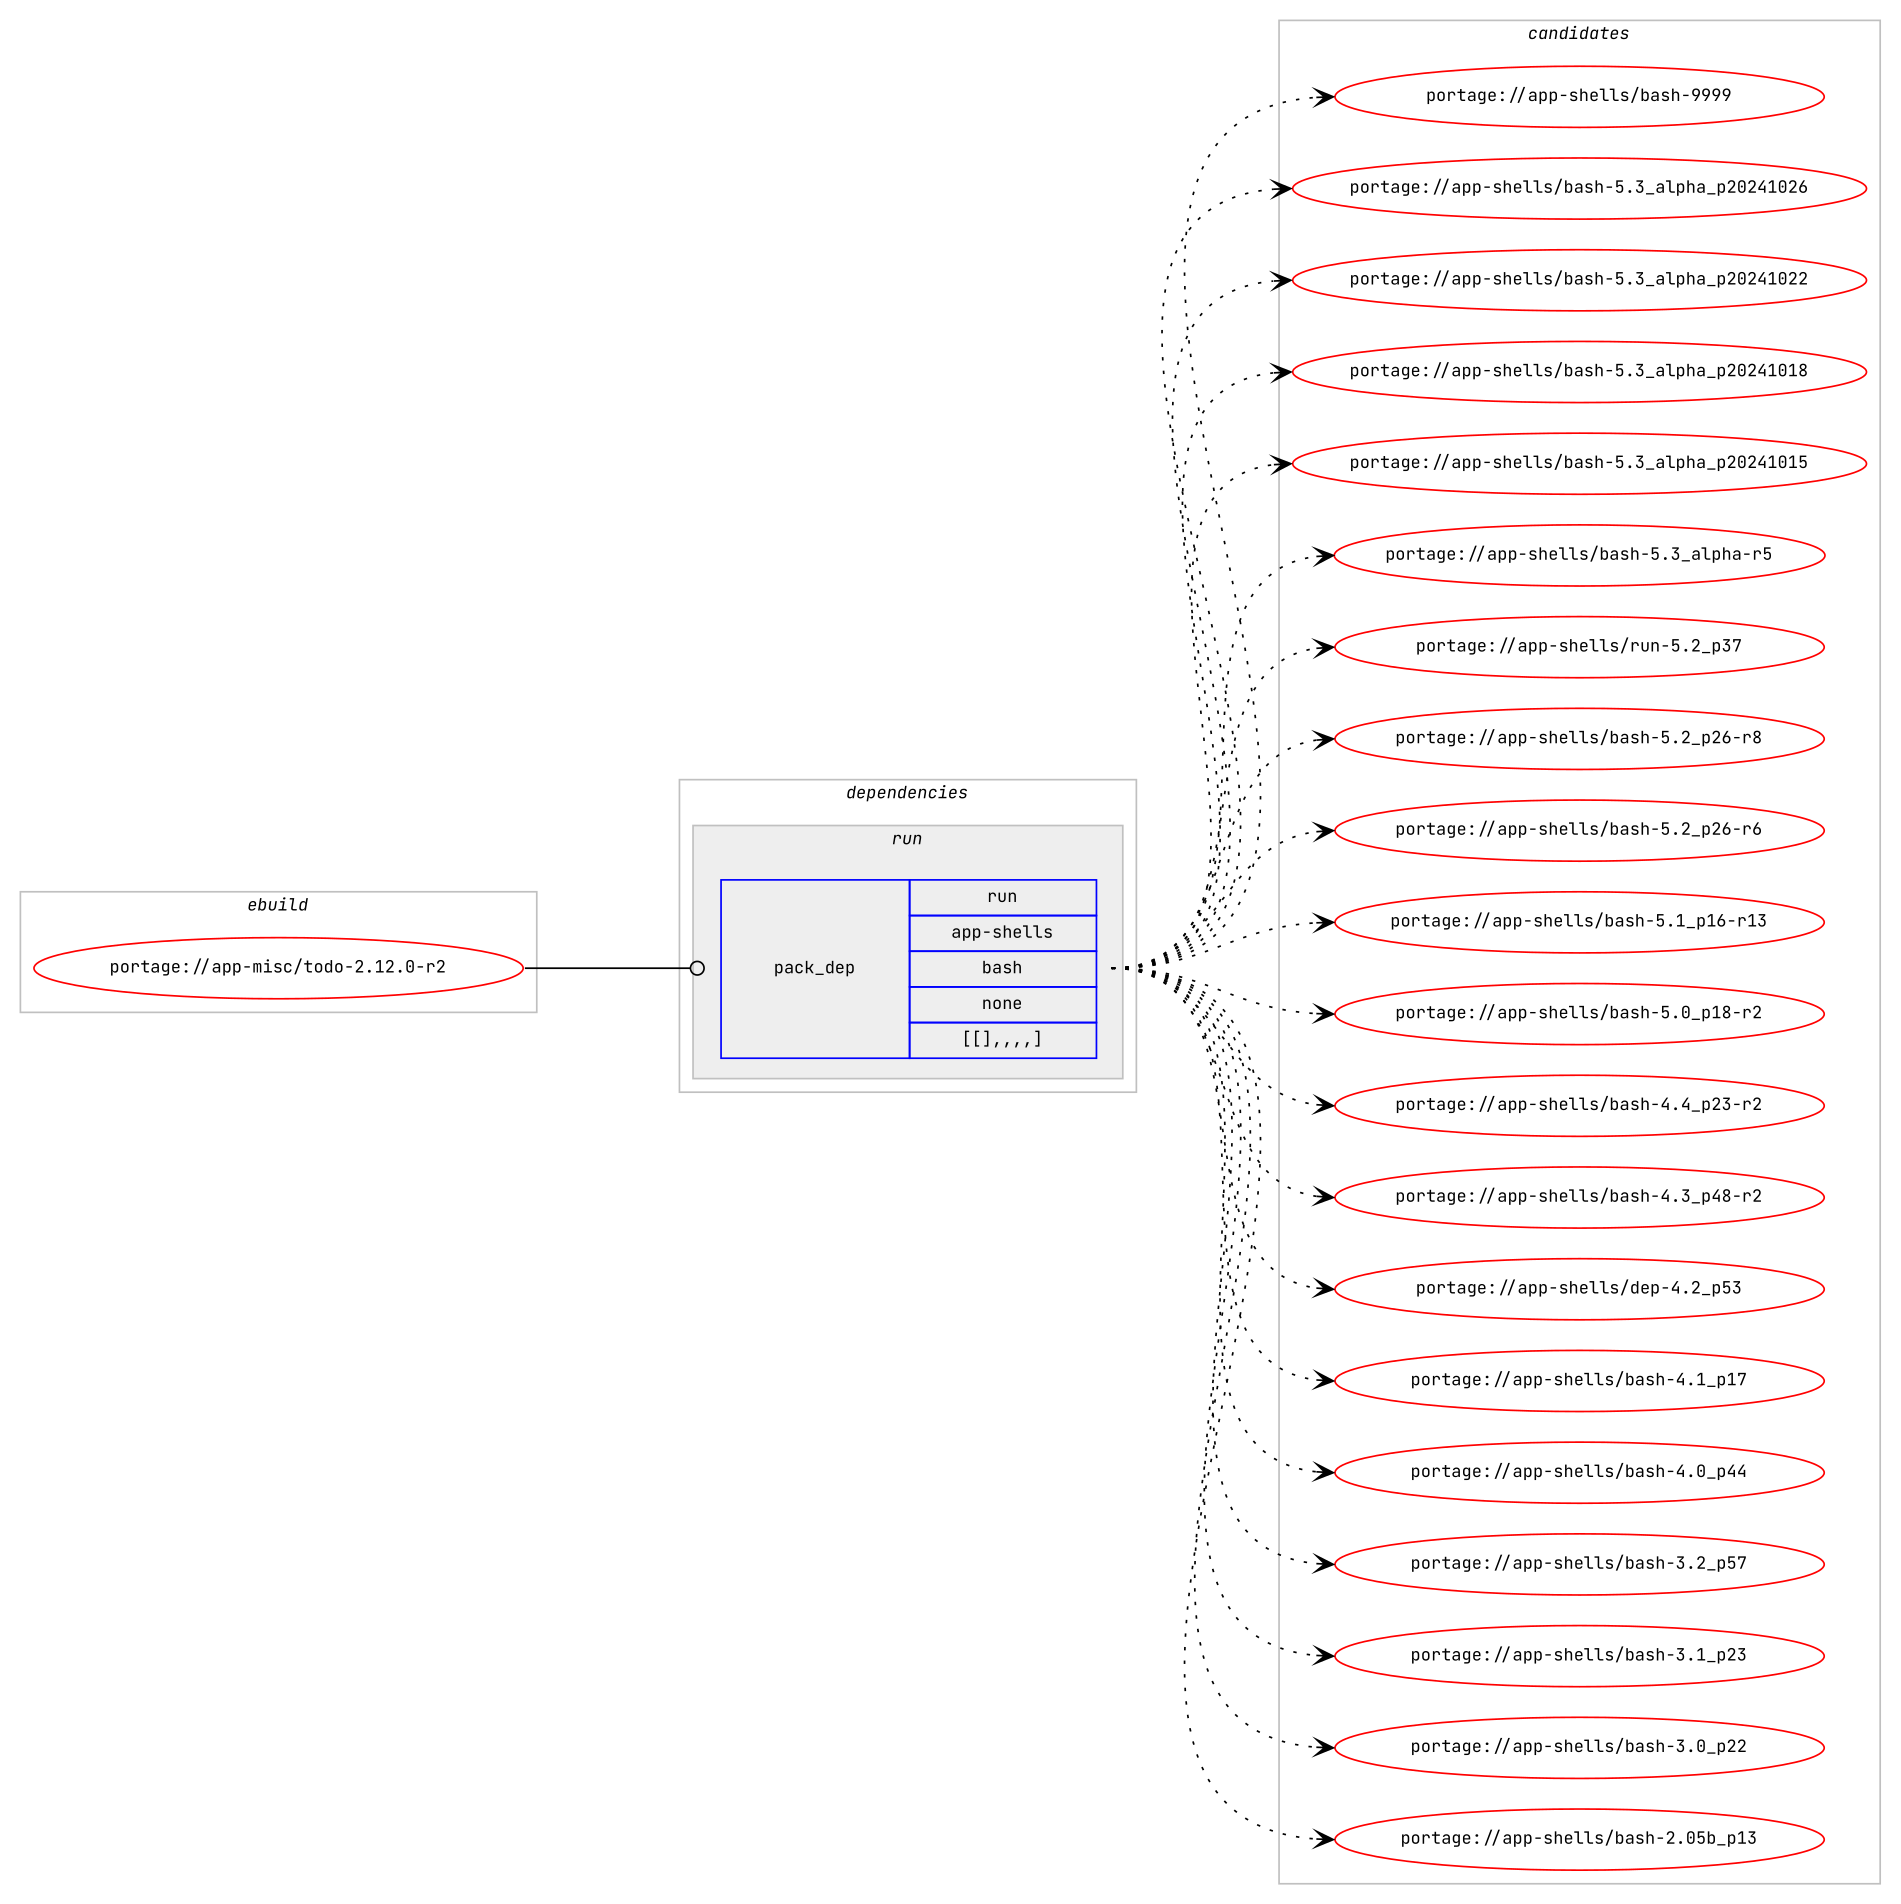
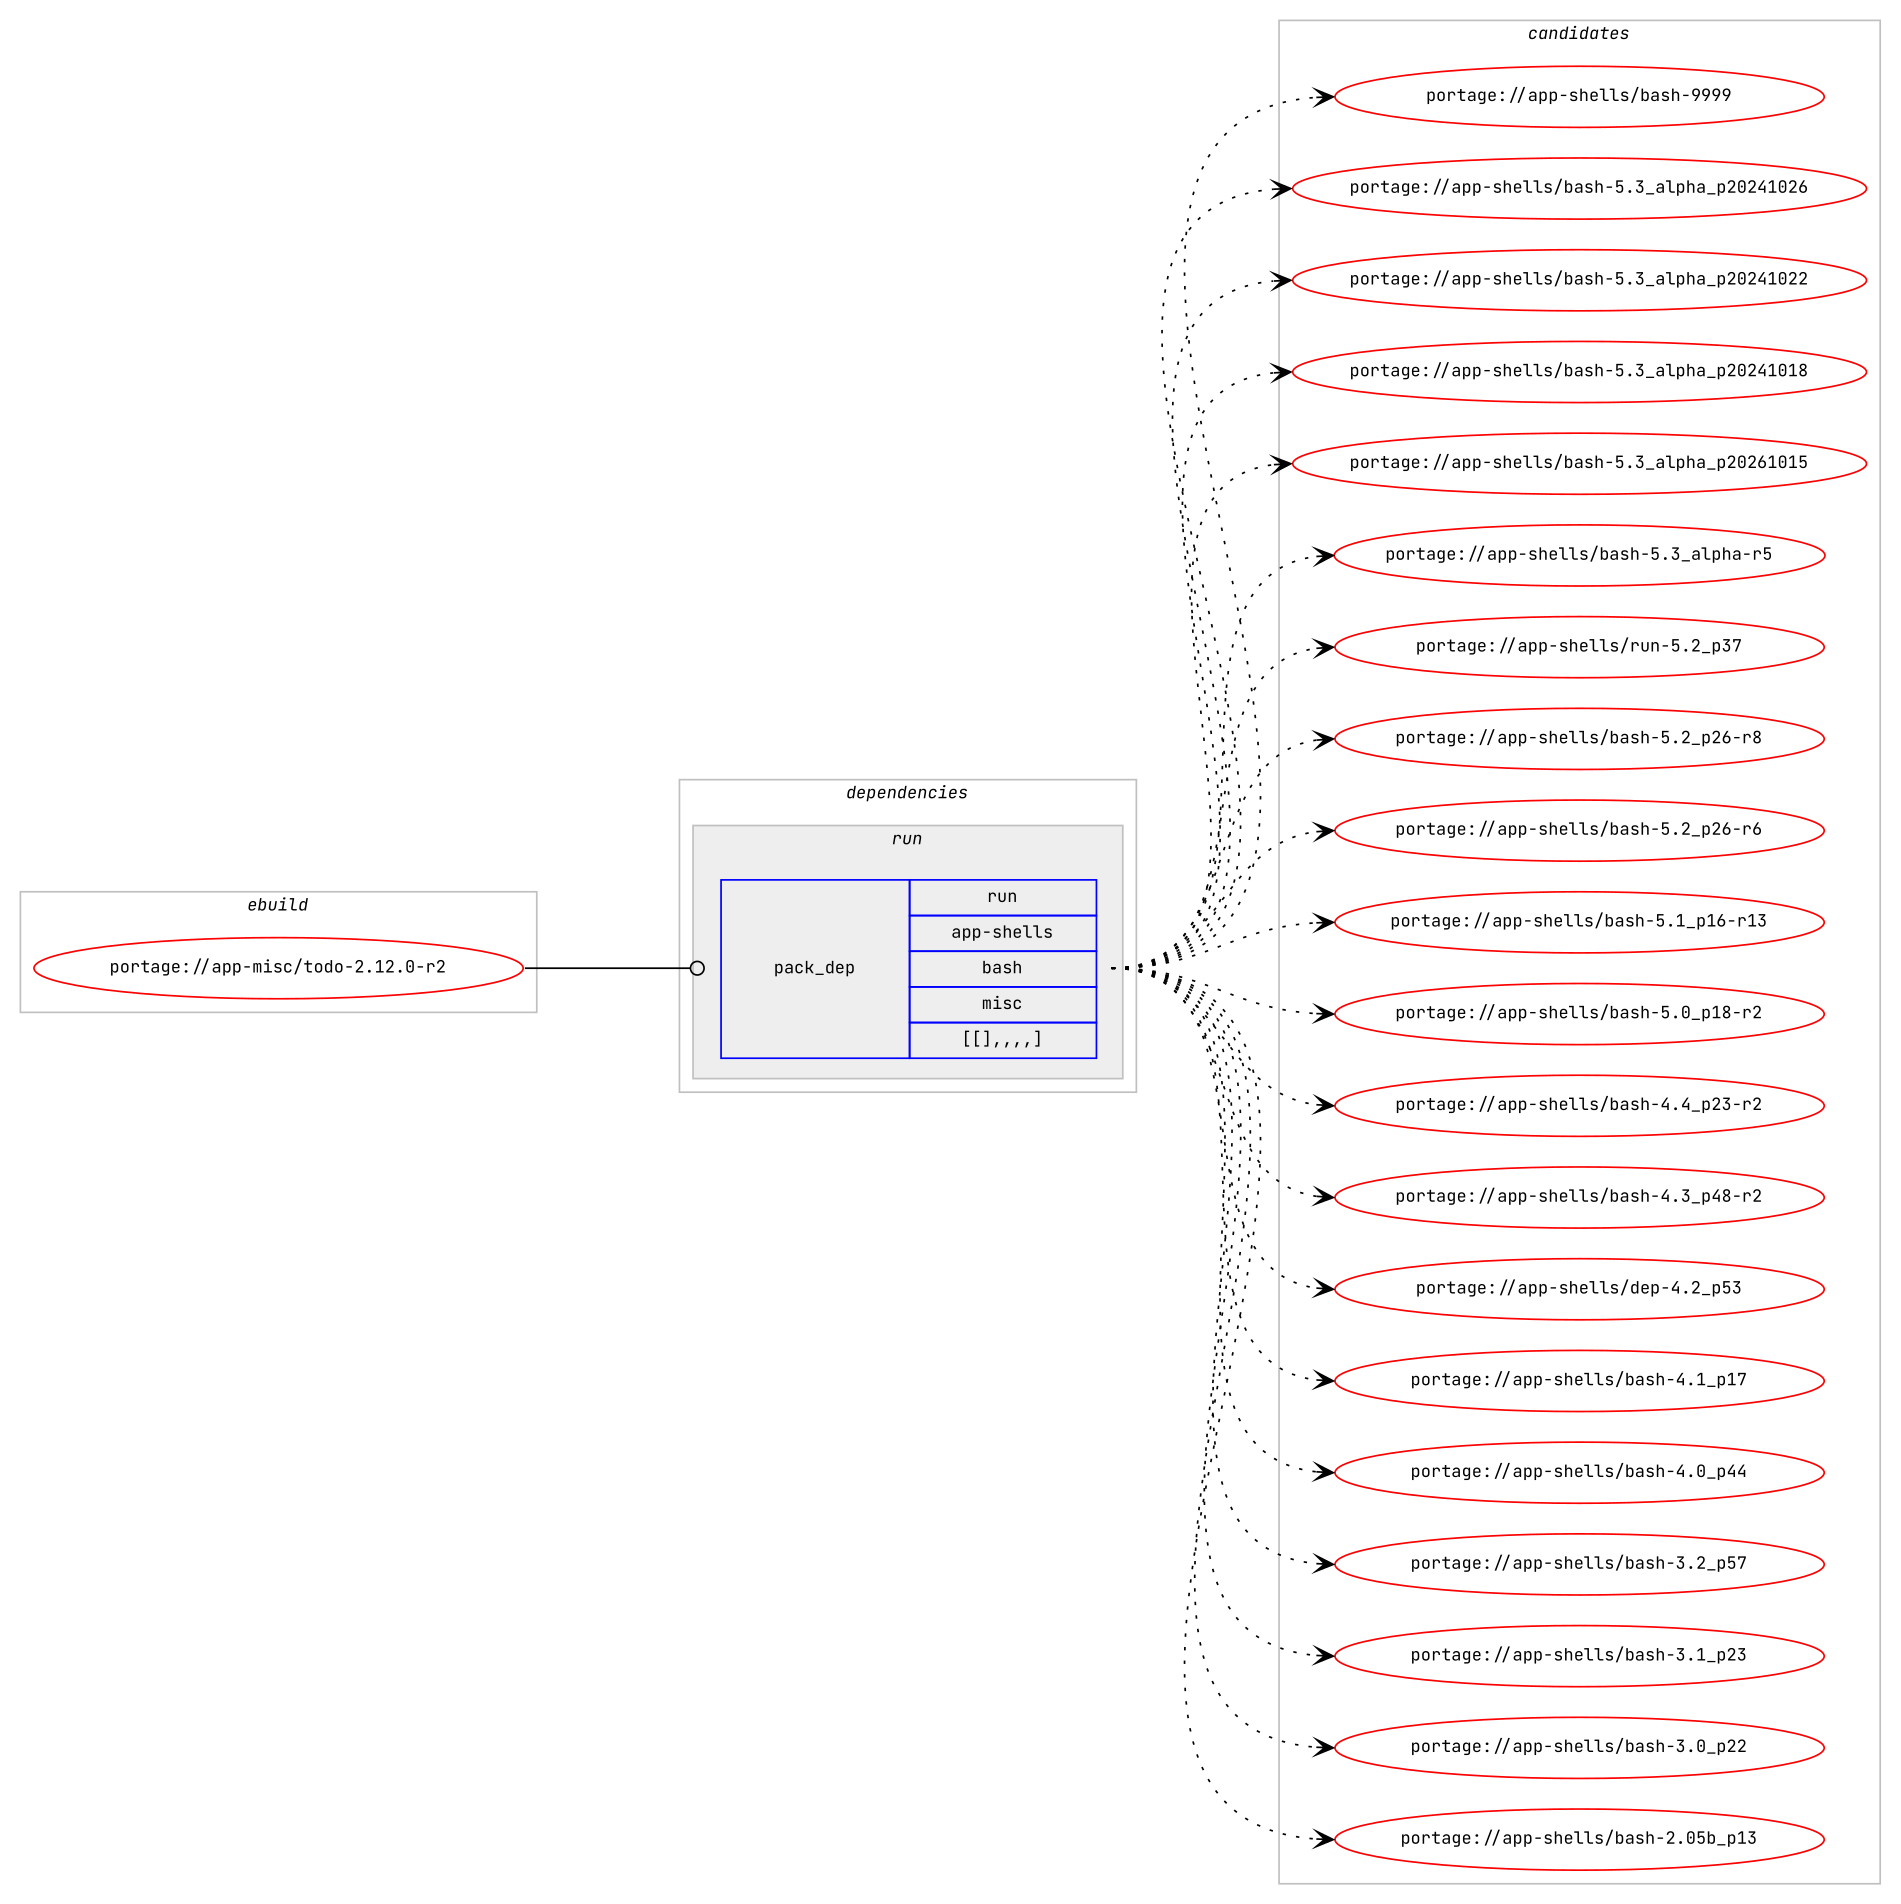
(1580, 464) -> (1580, 464)
(1003, 1004) -> (1003, 1004)
